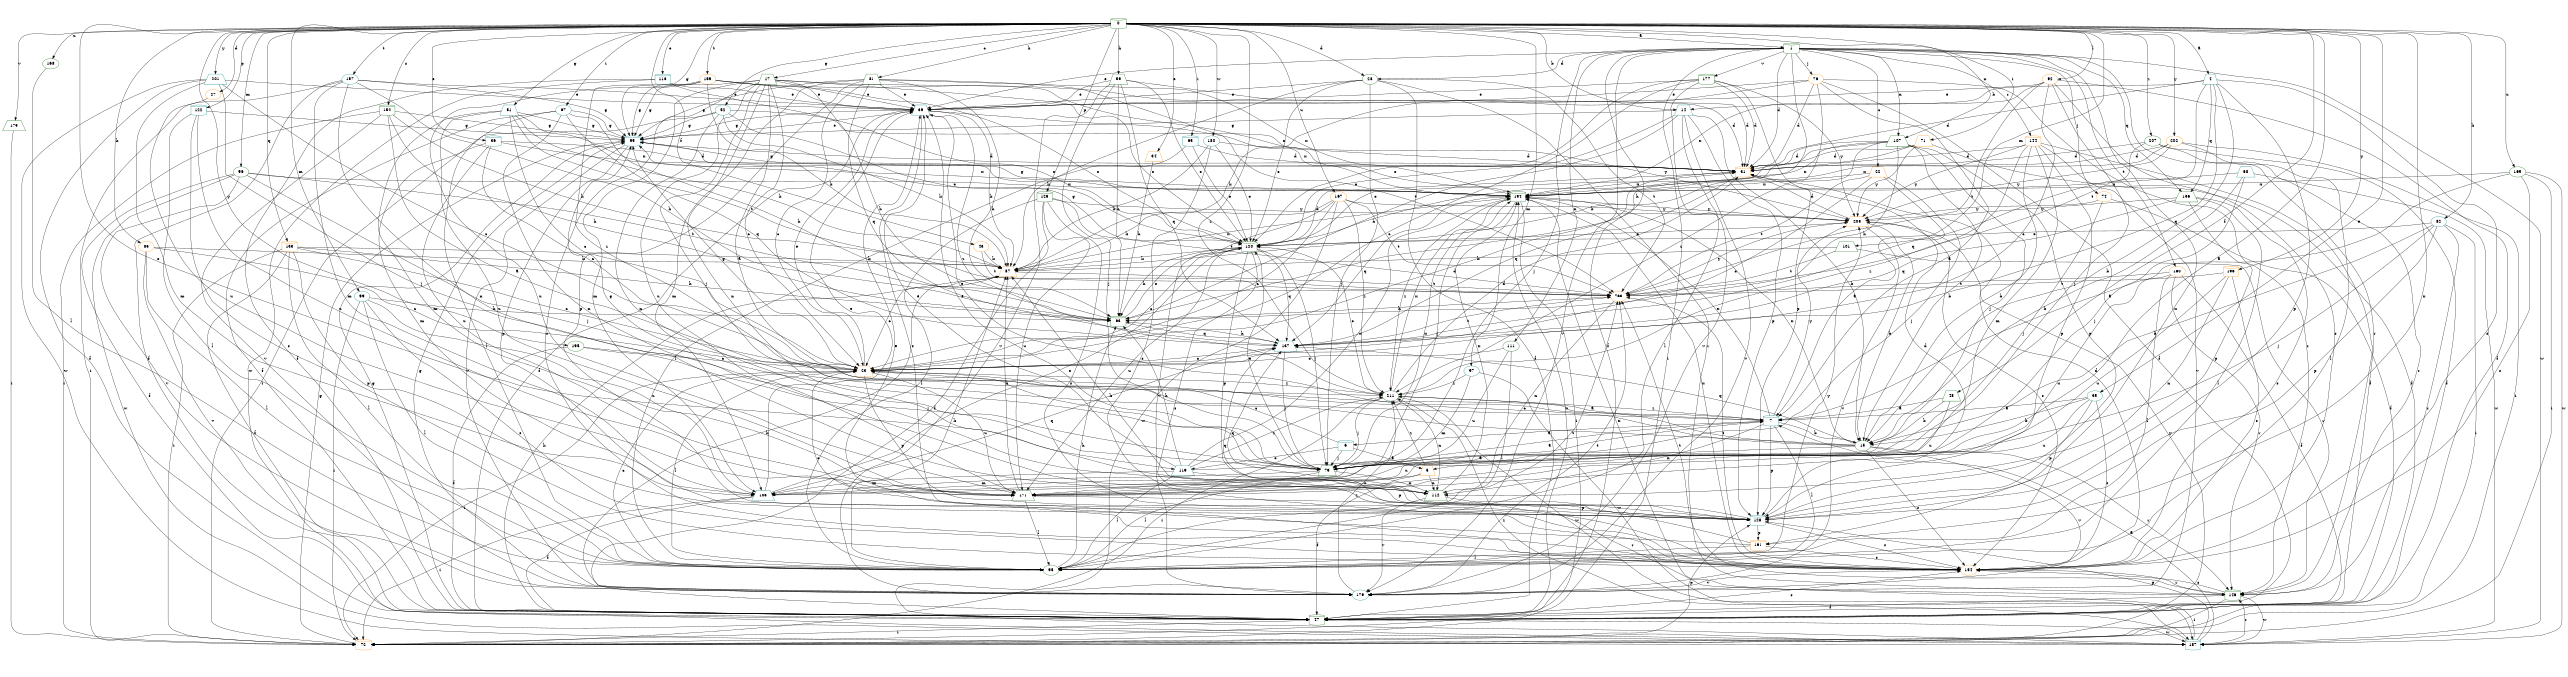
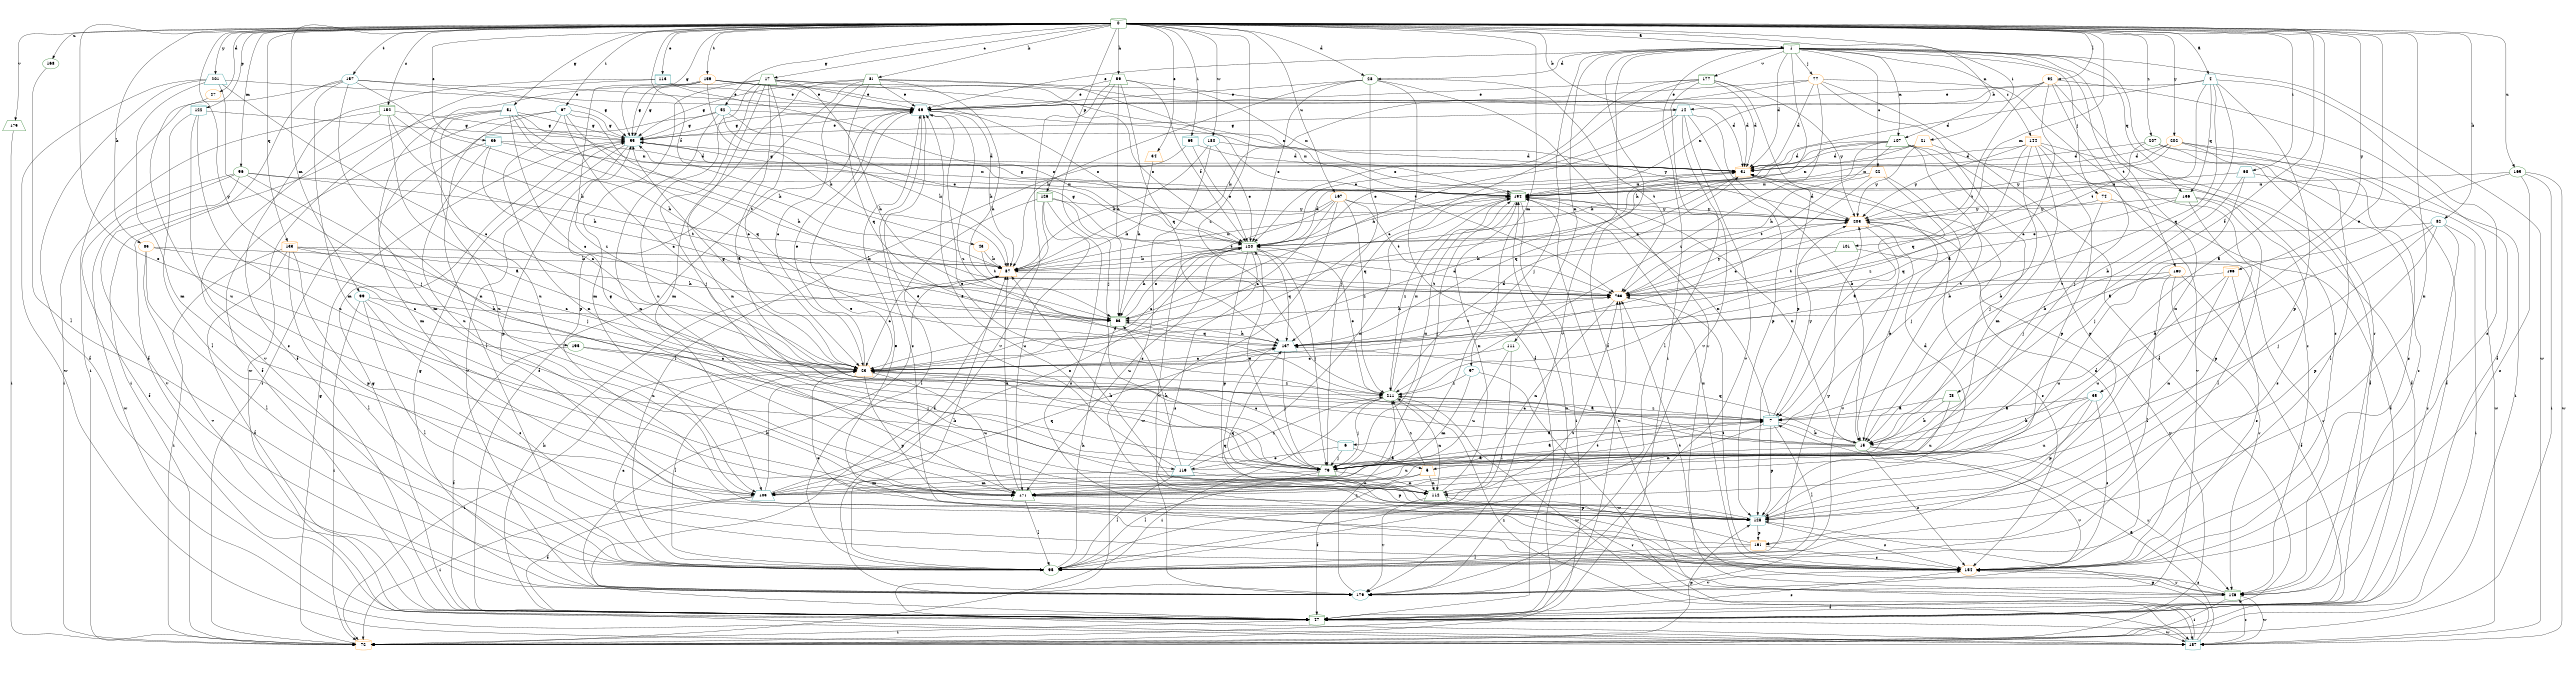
none -> (1784, 27)
(1816, 79) -> (1816, 79)
(1923, 141) -> (1923, 141)
(1201, 172) -> (1201, 172)
none -> (681, 258)
(1554, 307) -> (1764, 225)
none -> (112, 324)
(1025, 534) -> (2372, 415)
